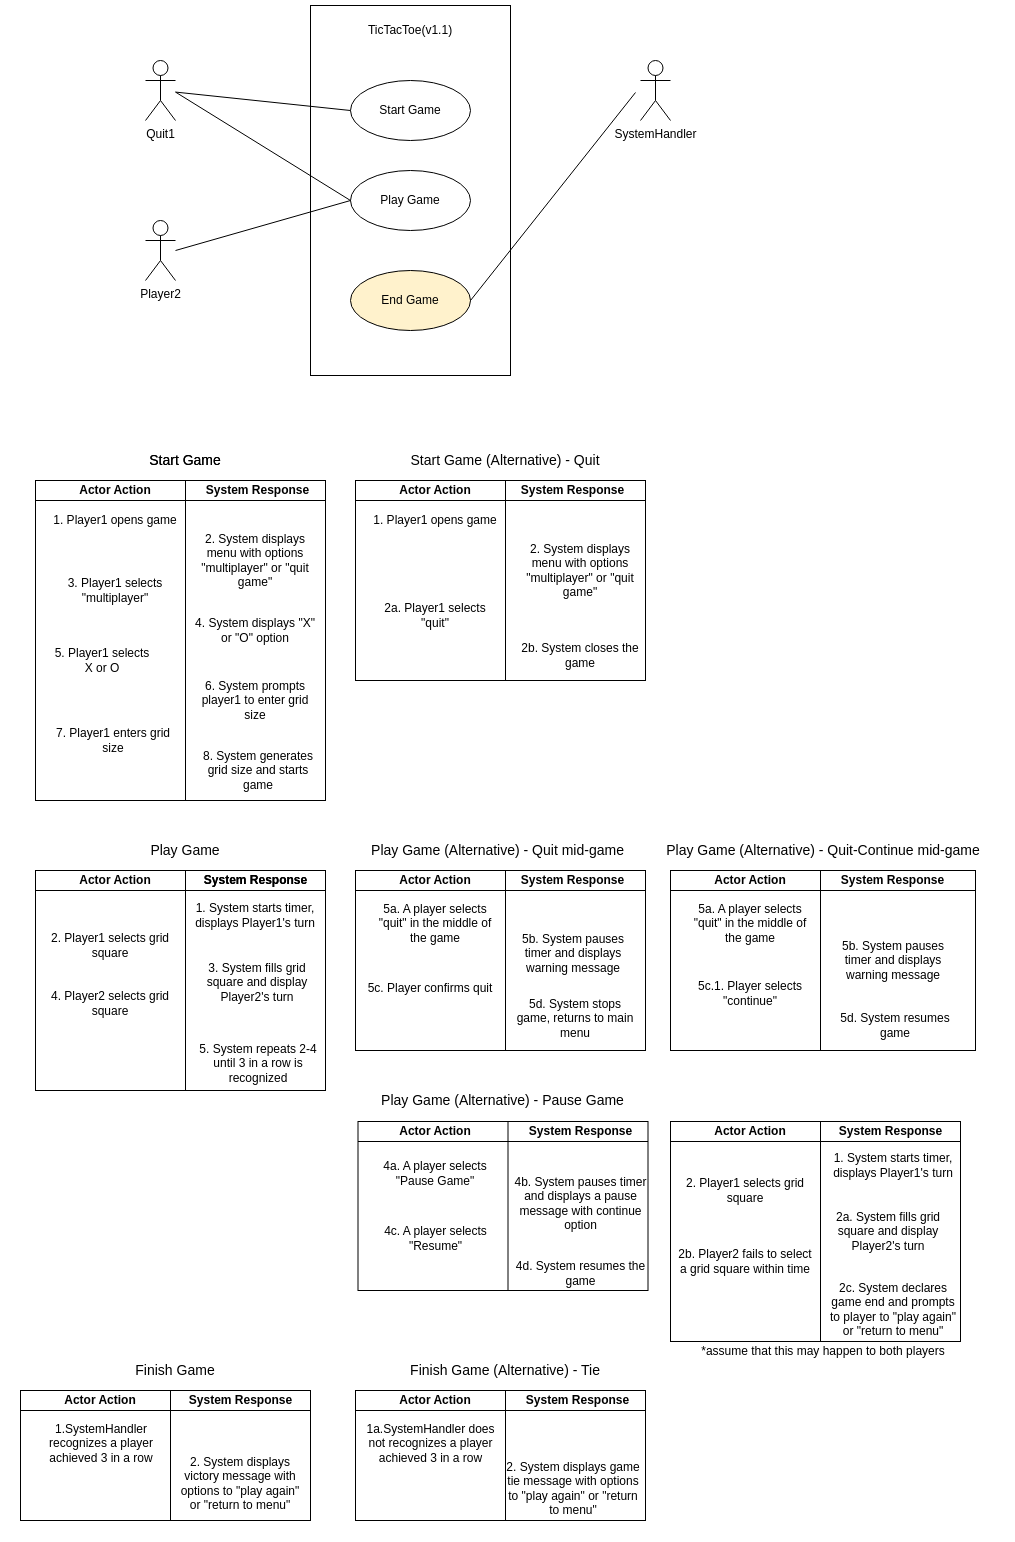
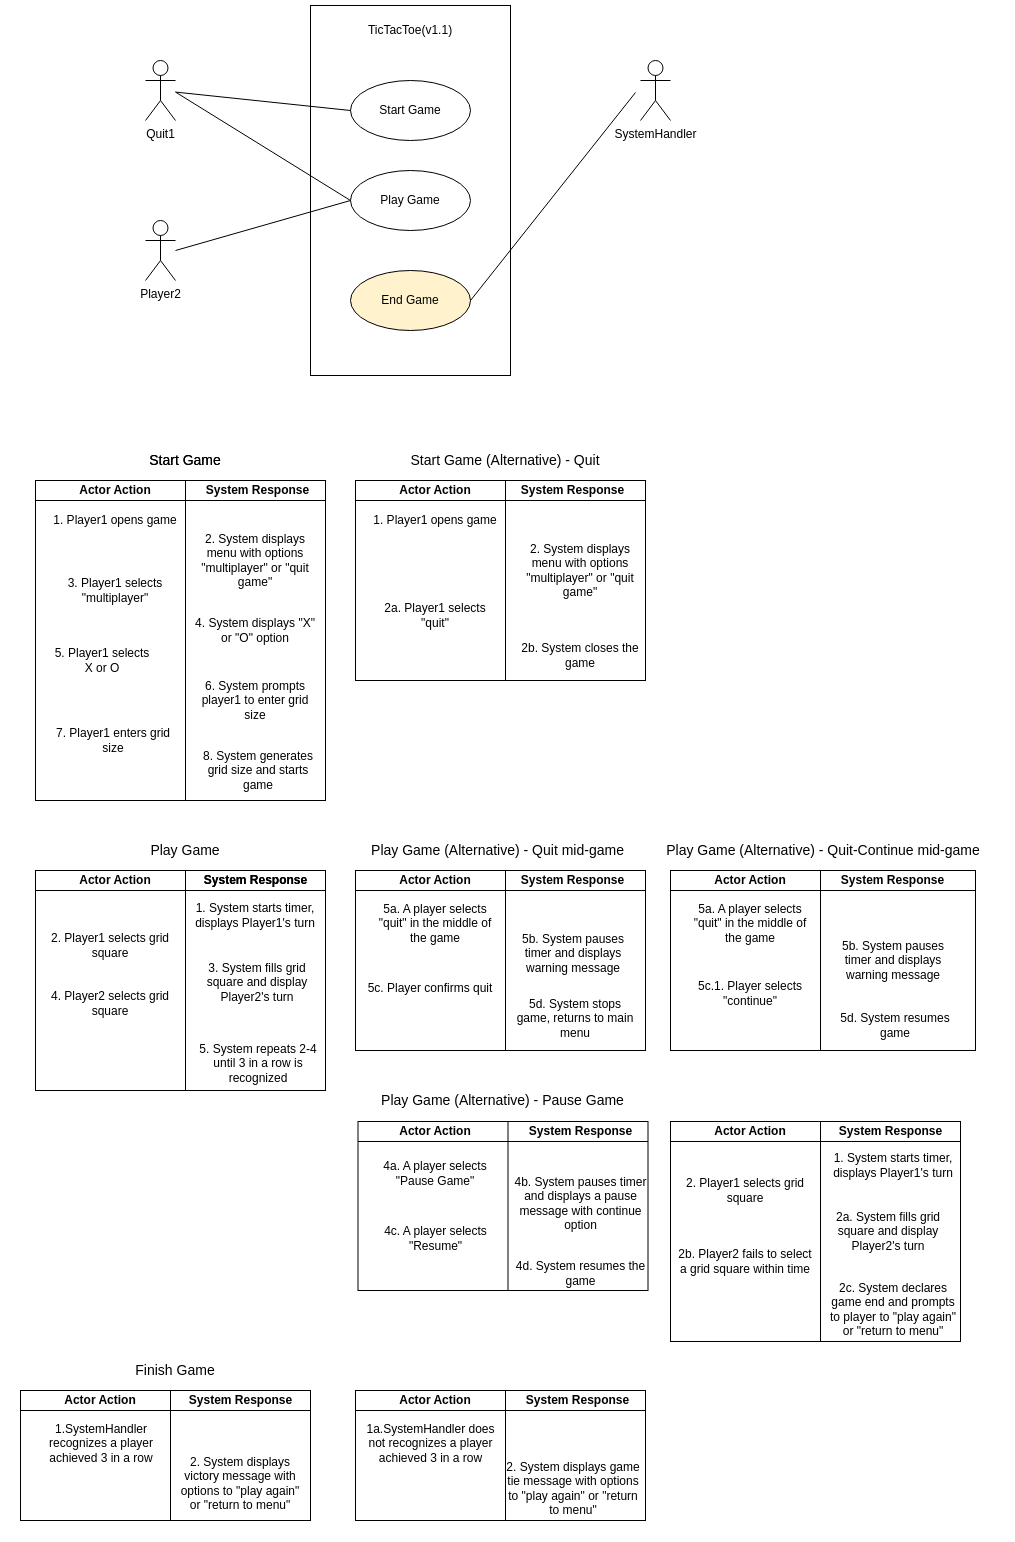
(823, 1352) -> none
(506, 1371) -> none
